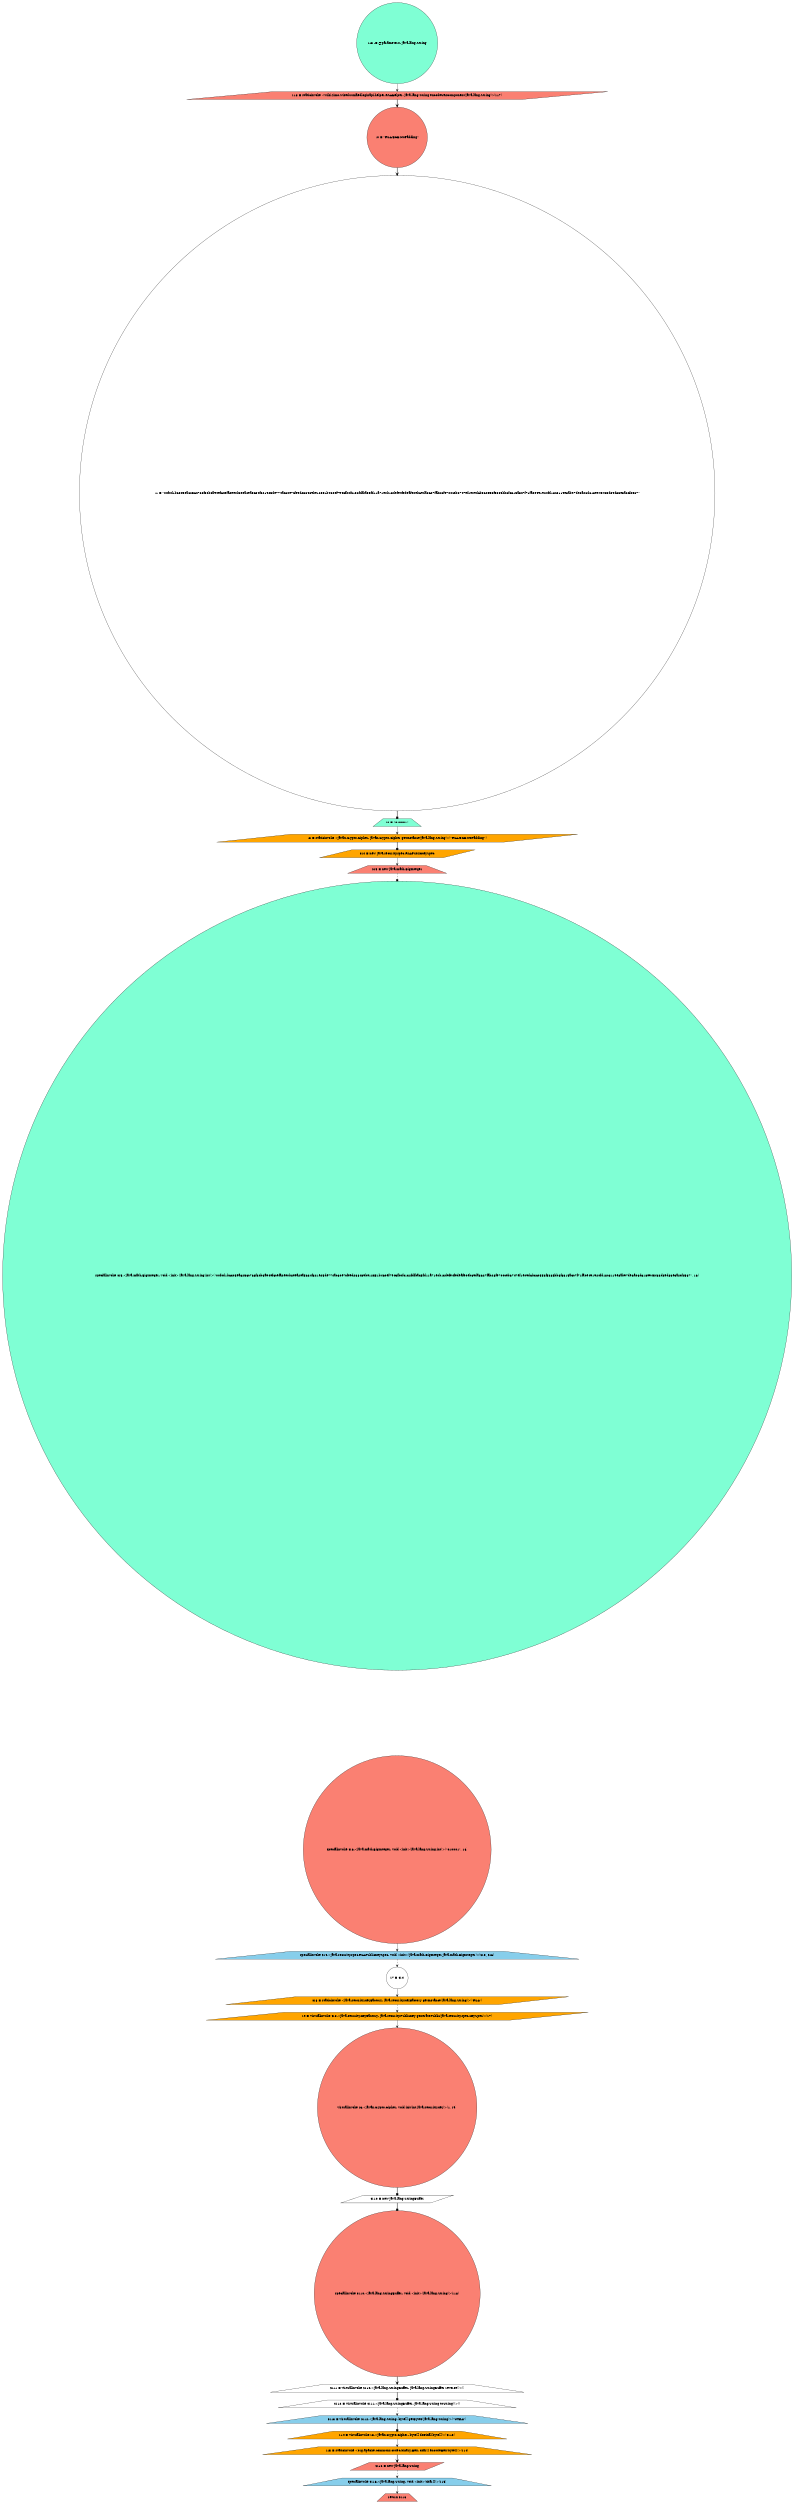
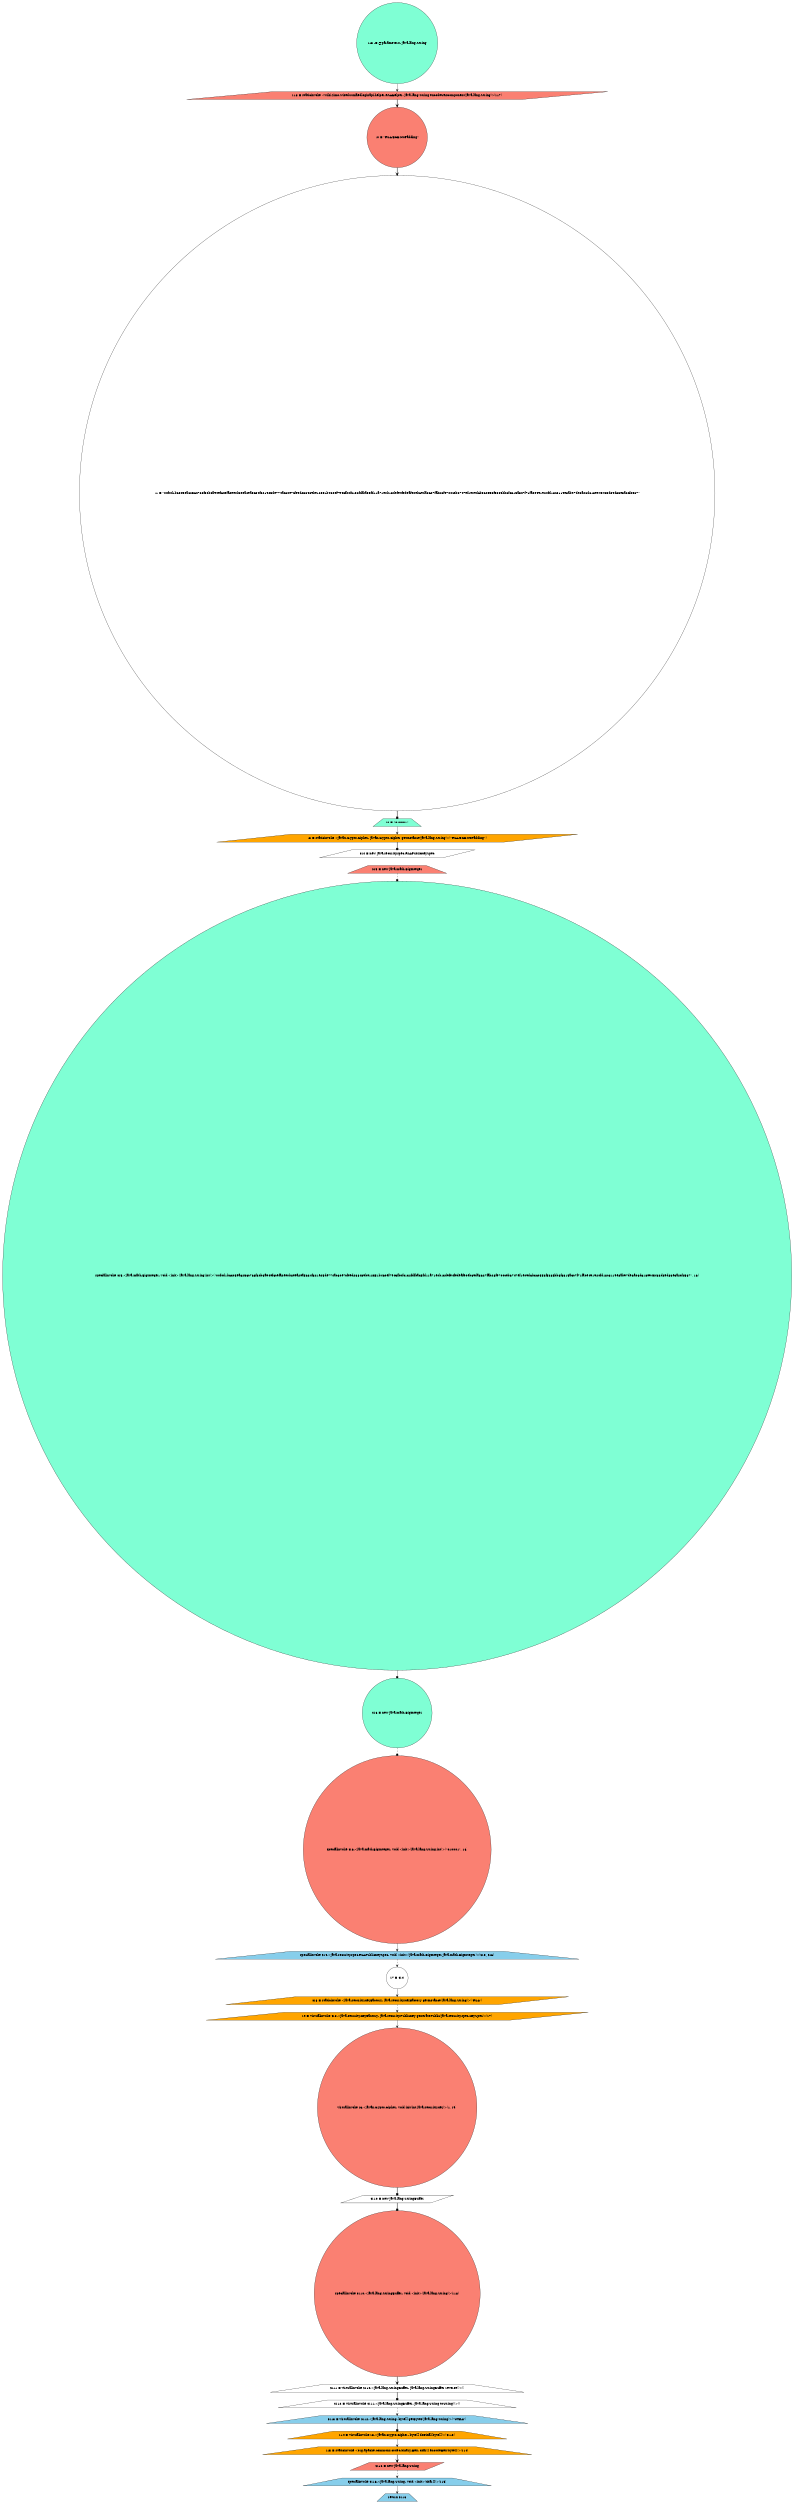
(397, 854) -> (397, 854)
(397, 861) -> none
none -> (397, 1713)
(397, 2498) -> (397, 2498)
